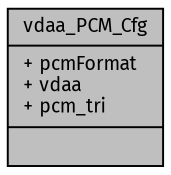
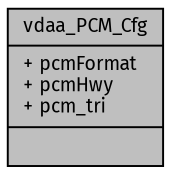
(53, 85) -> (69, 85)
